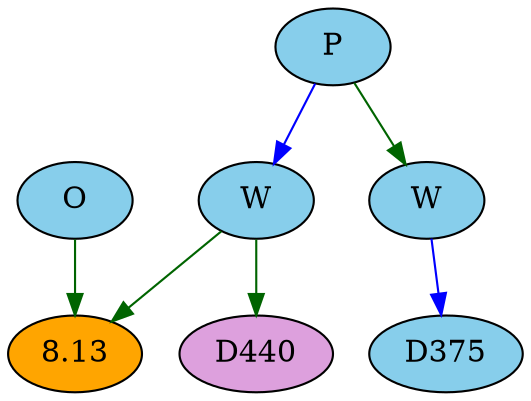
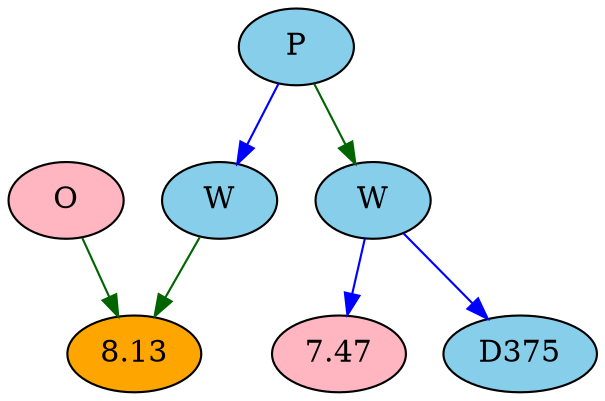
(75, 200) -> (66, 200)
(256, 354) -> none
none -> (339, 354)
